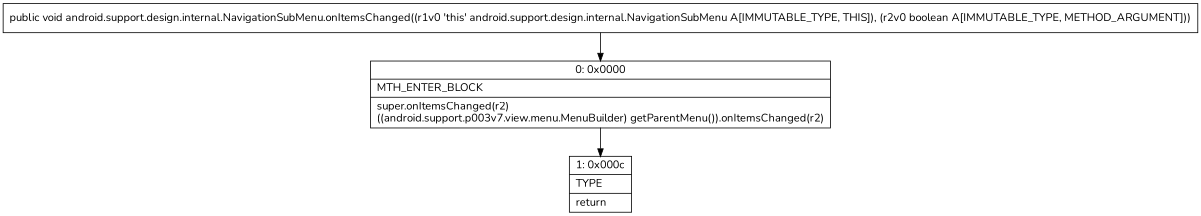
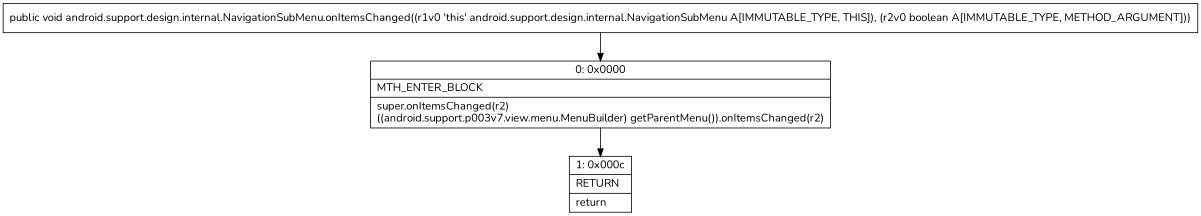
(589, 183) -> (598, 183)
